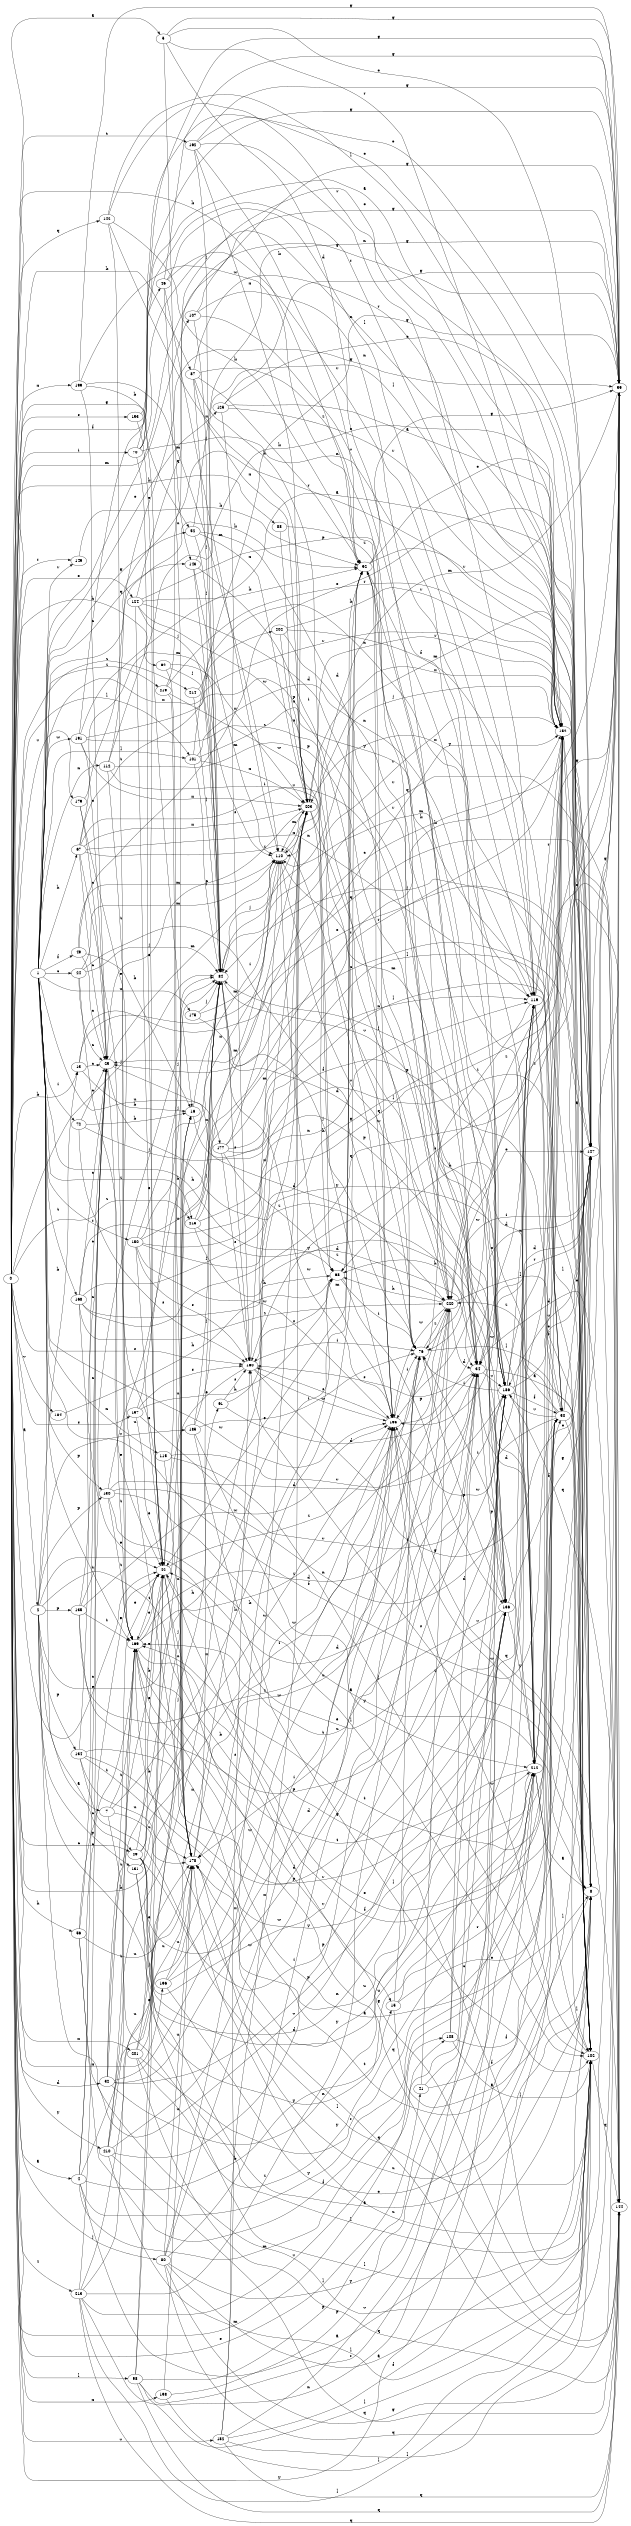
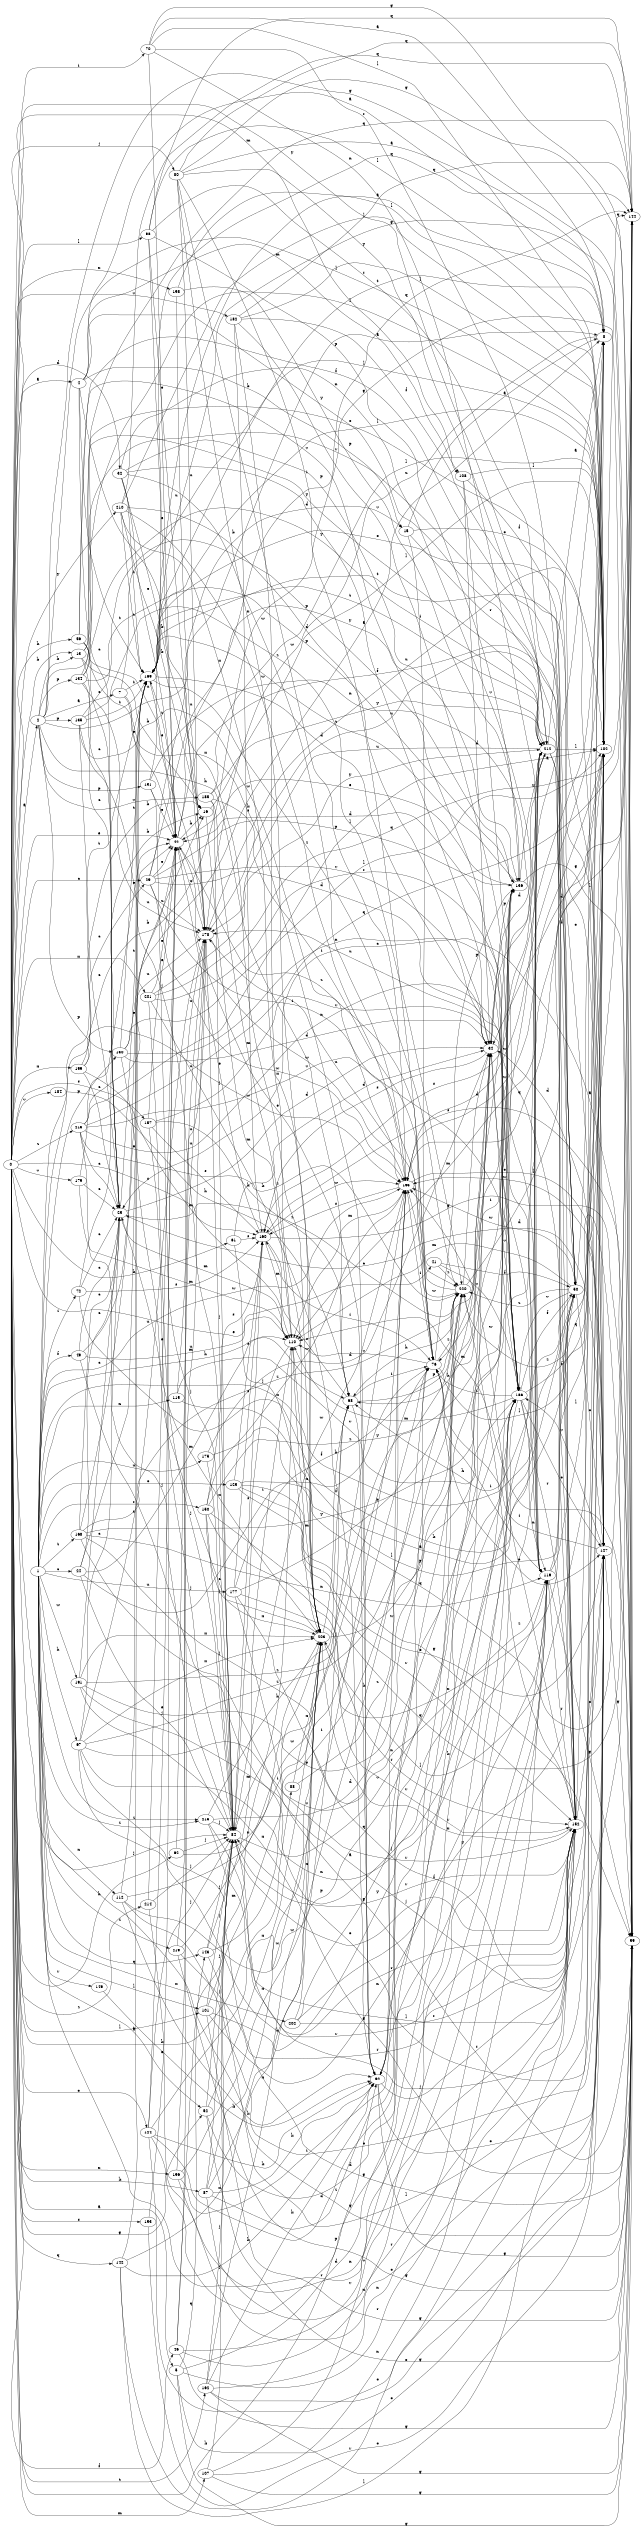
(13, 899) -> none
(146, 1389) -> (161, 1427)
(464, 1966) -> (477, 1284)
